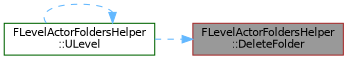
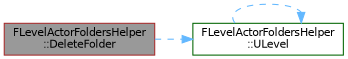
(168, 39) -> (168, 39)
